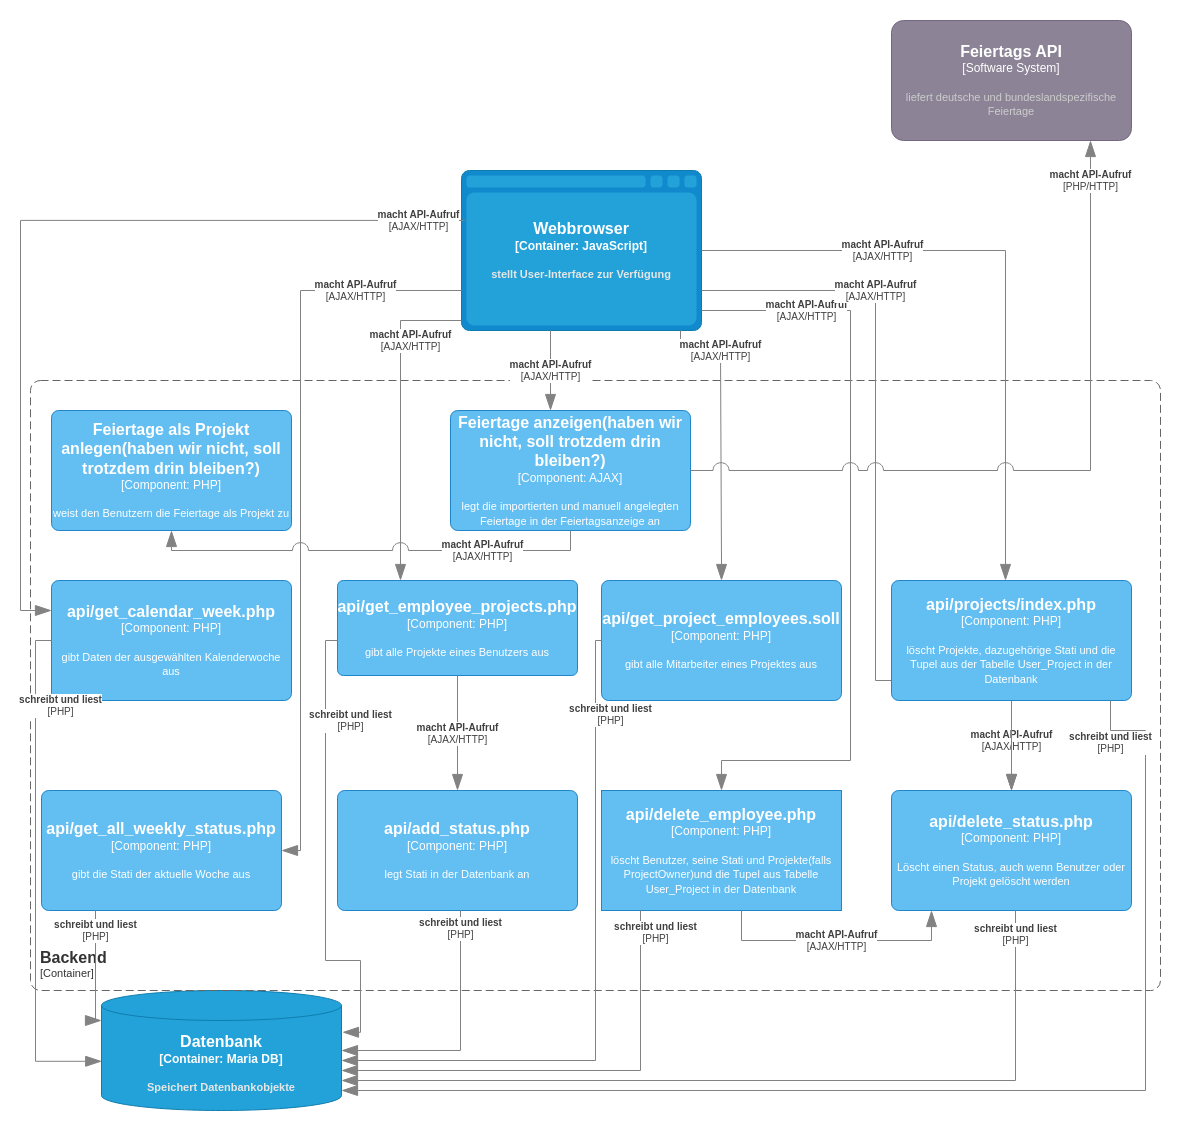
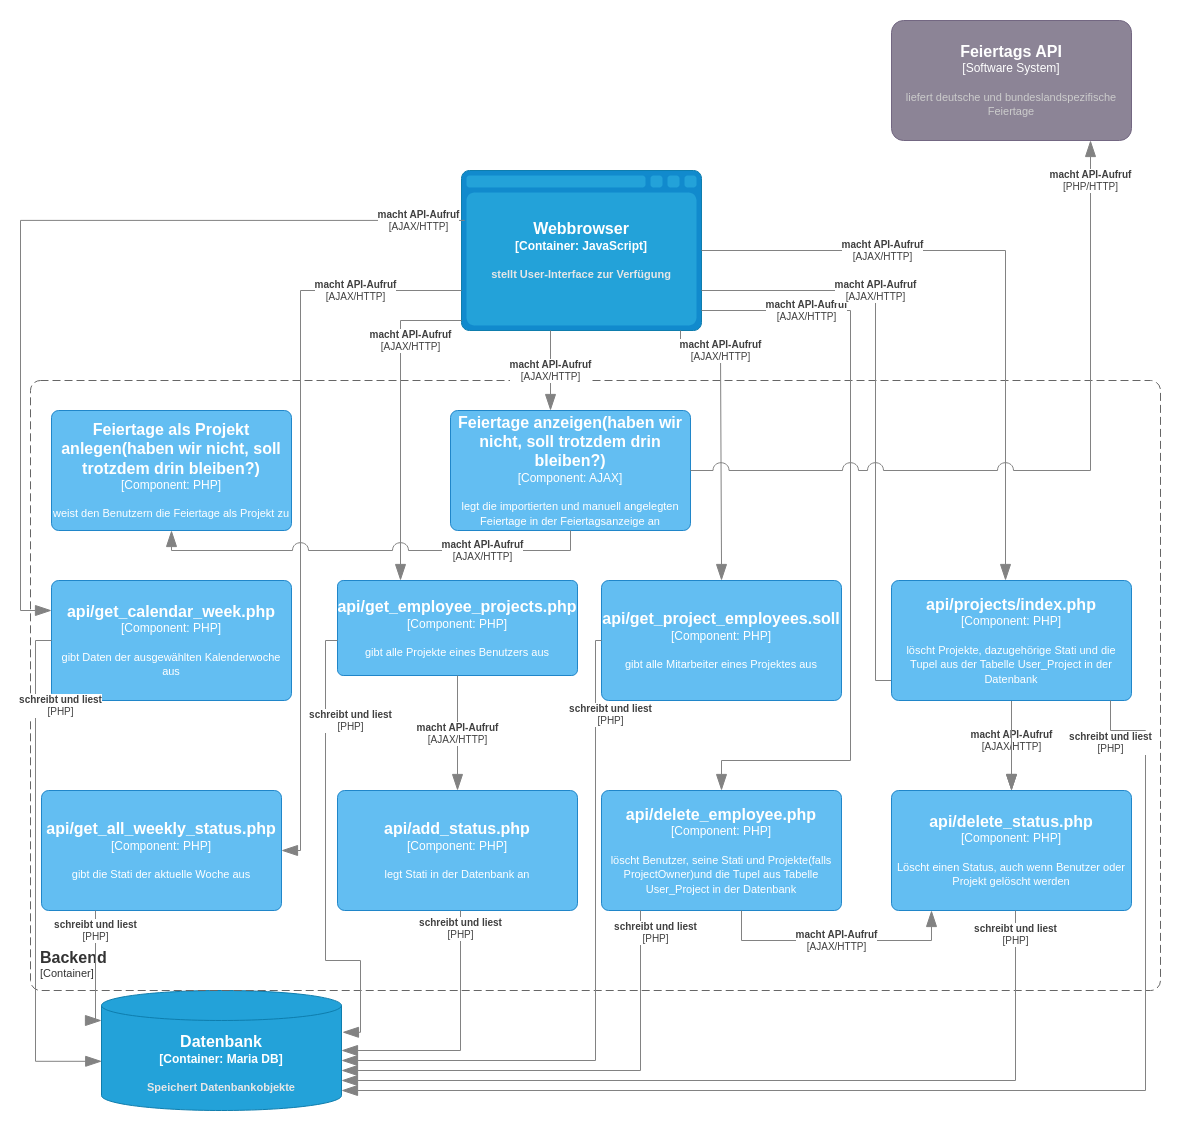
(722, 851) -> (722, 851)
